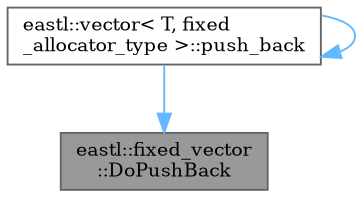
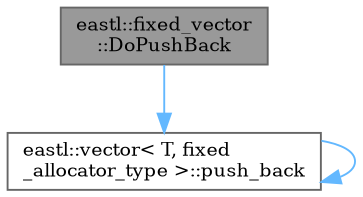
(164, 89) -> (164, 89)
